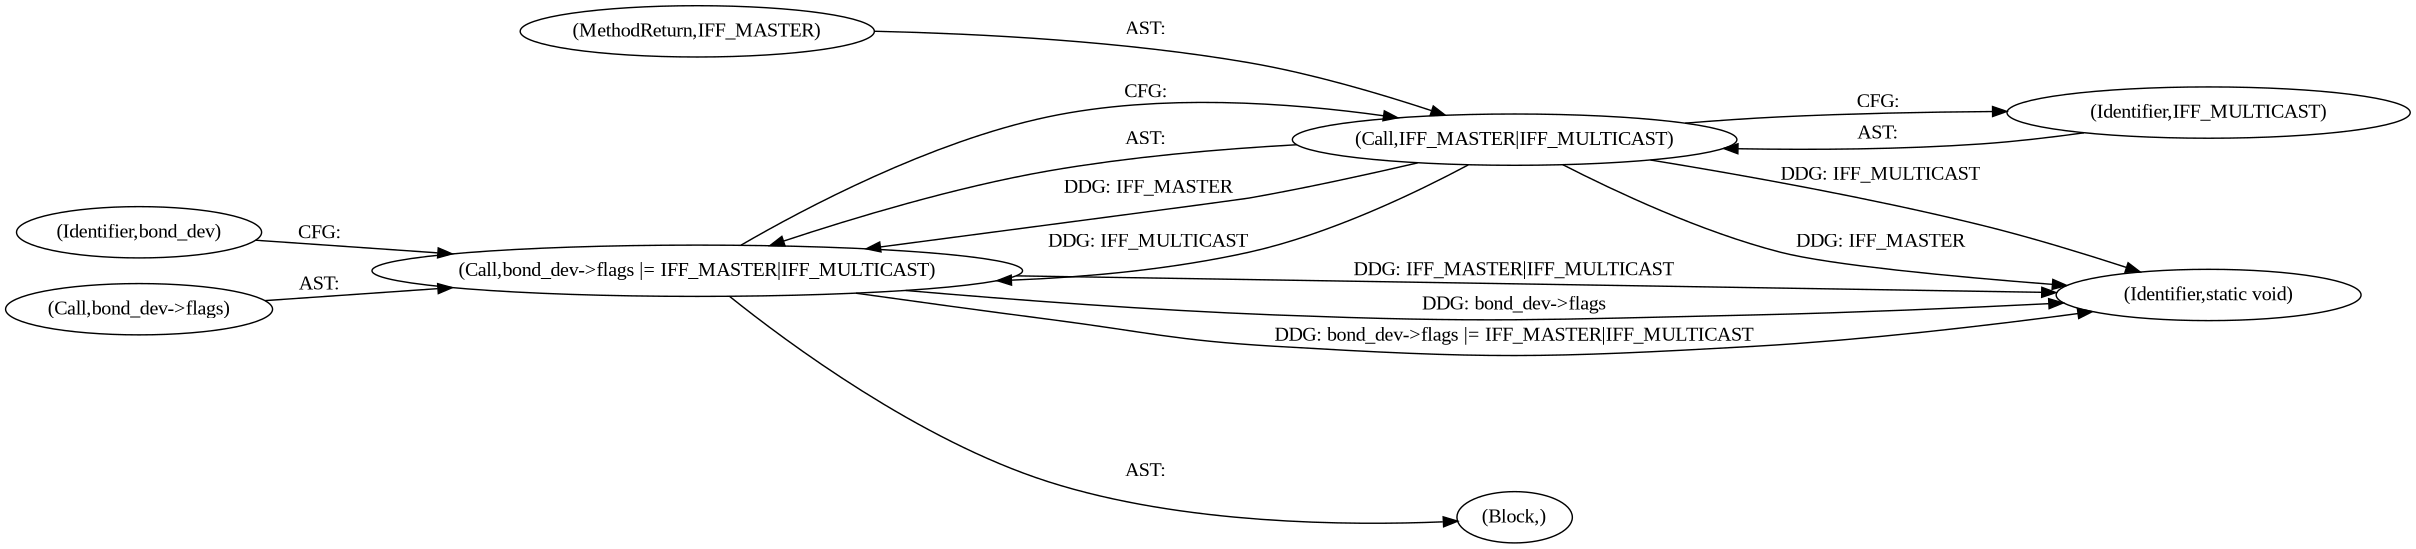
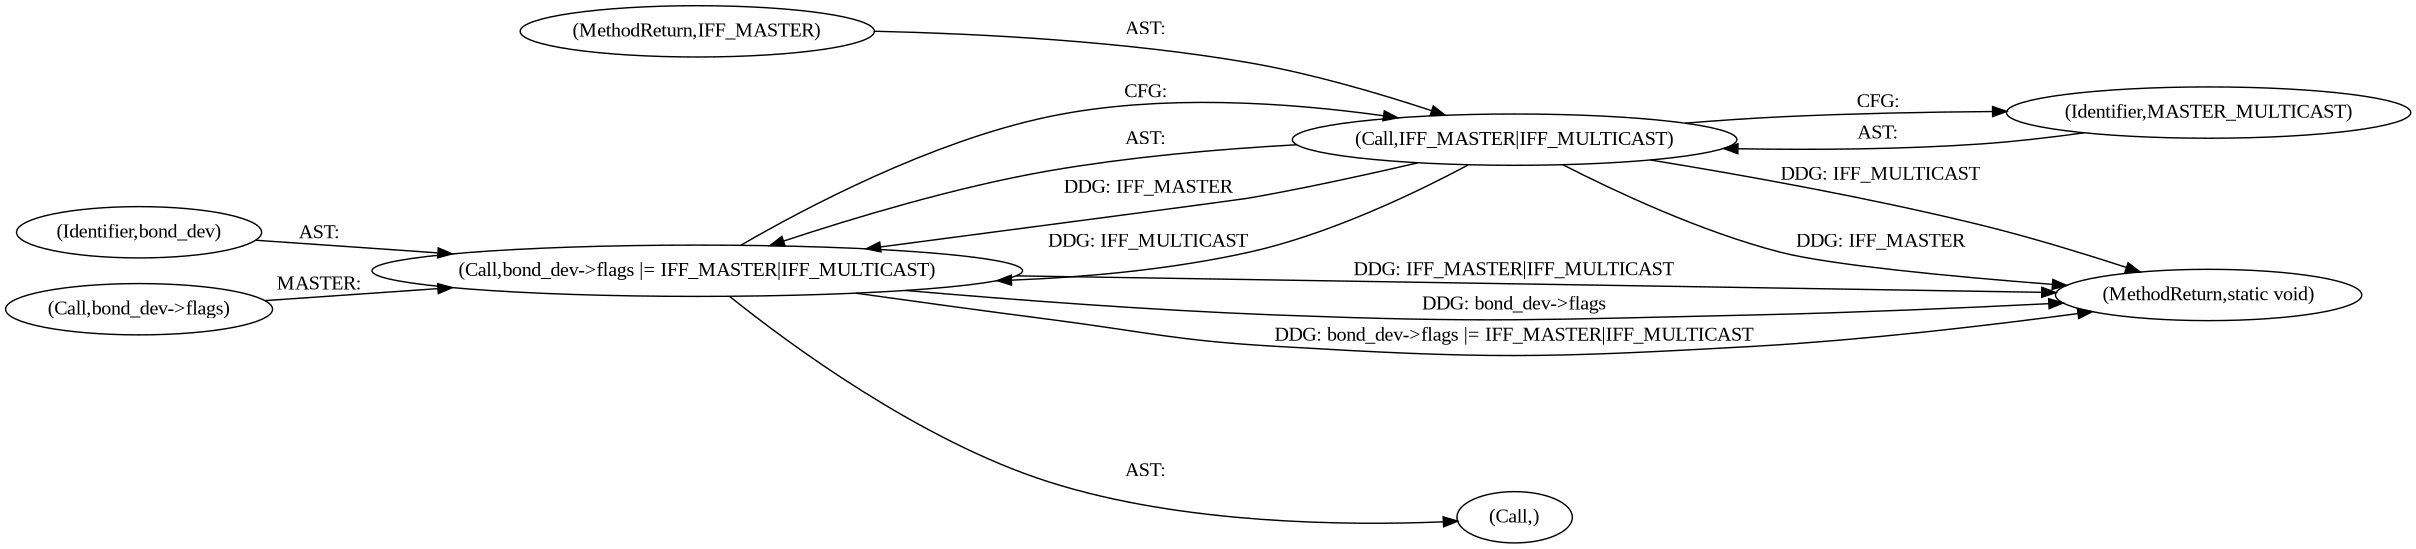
(2209, 113) -> (2209, 113)
(322, 233) -> (322, 233)
(322, 284) -> (322, 284)
(2209, 295) -> (2209, 295)
(1515, 517) -> (1515, 517)
